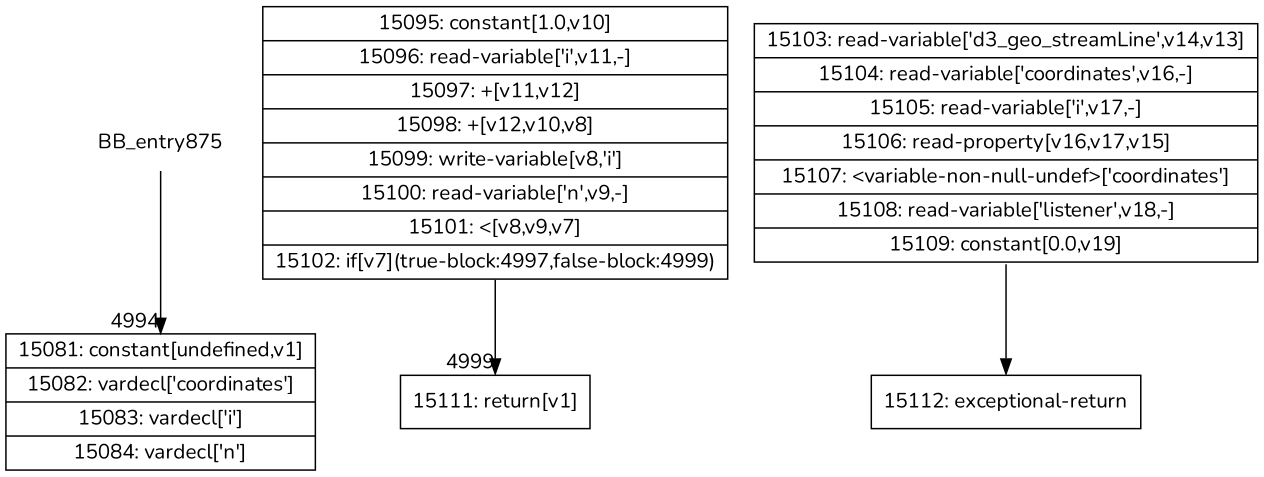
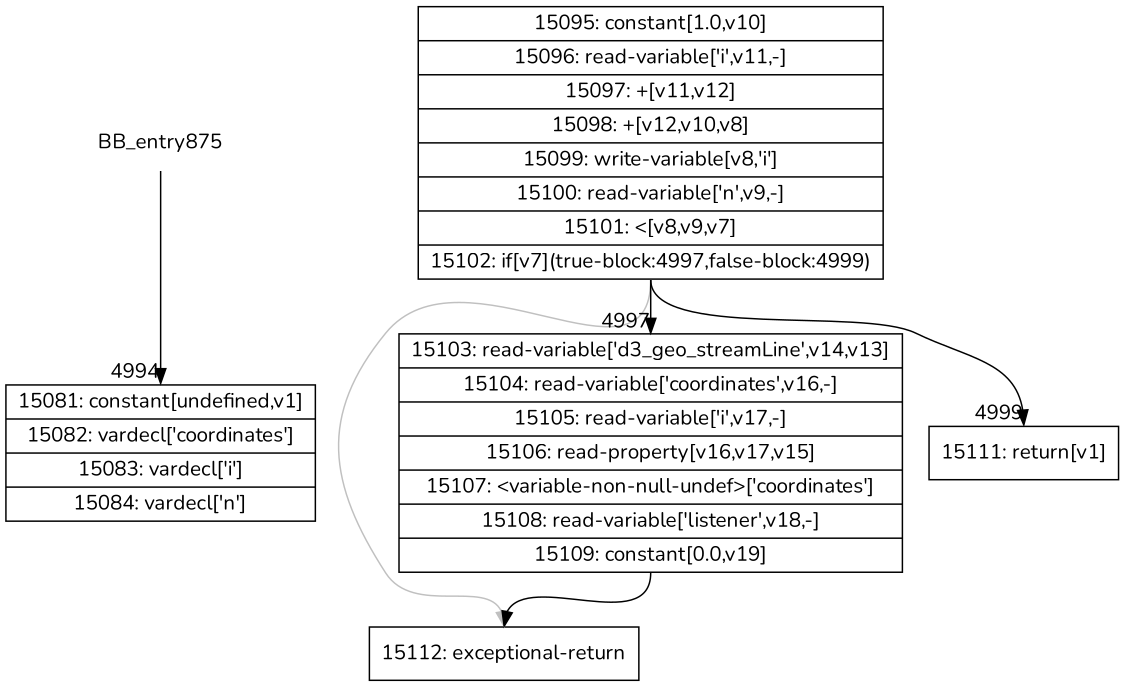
none -> (651, 299)
none -> (362, 368)
